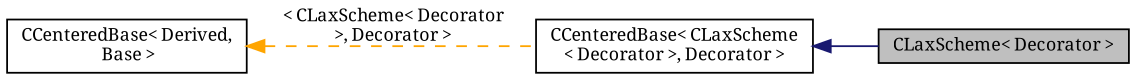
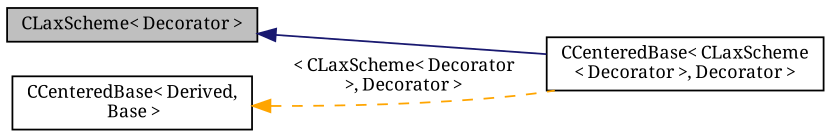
(855, 46) -> (411, 45)
